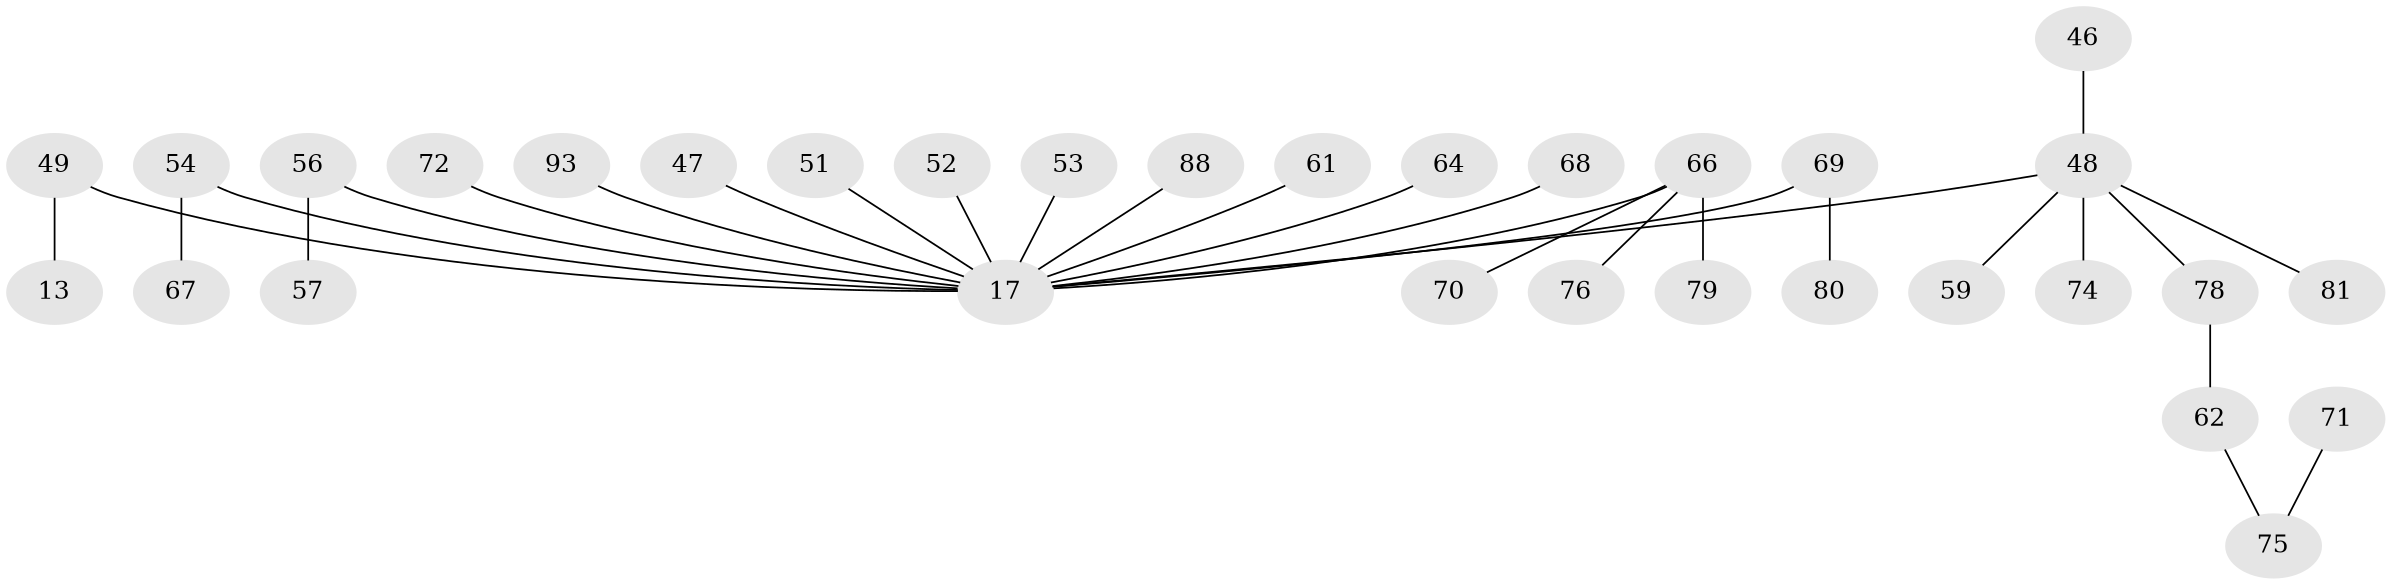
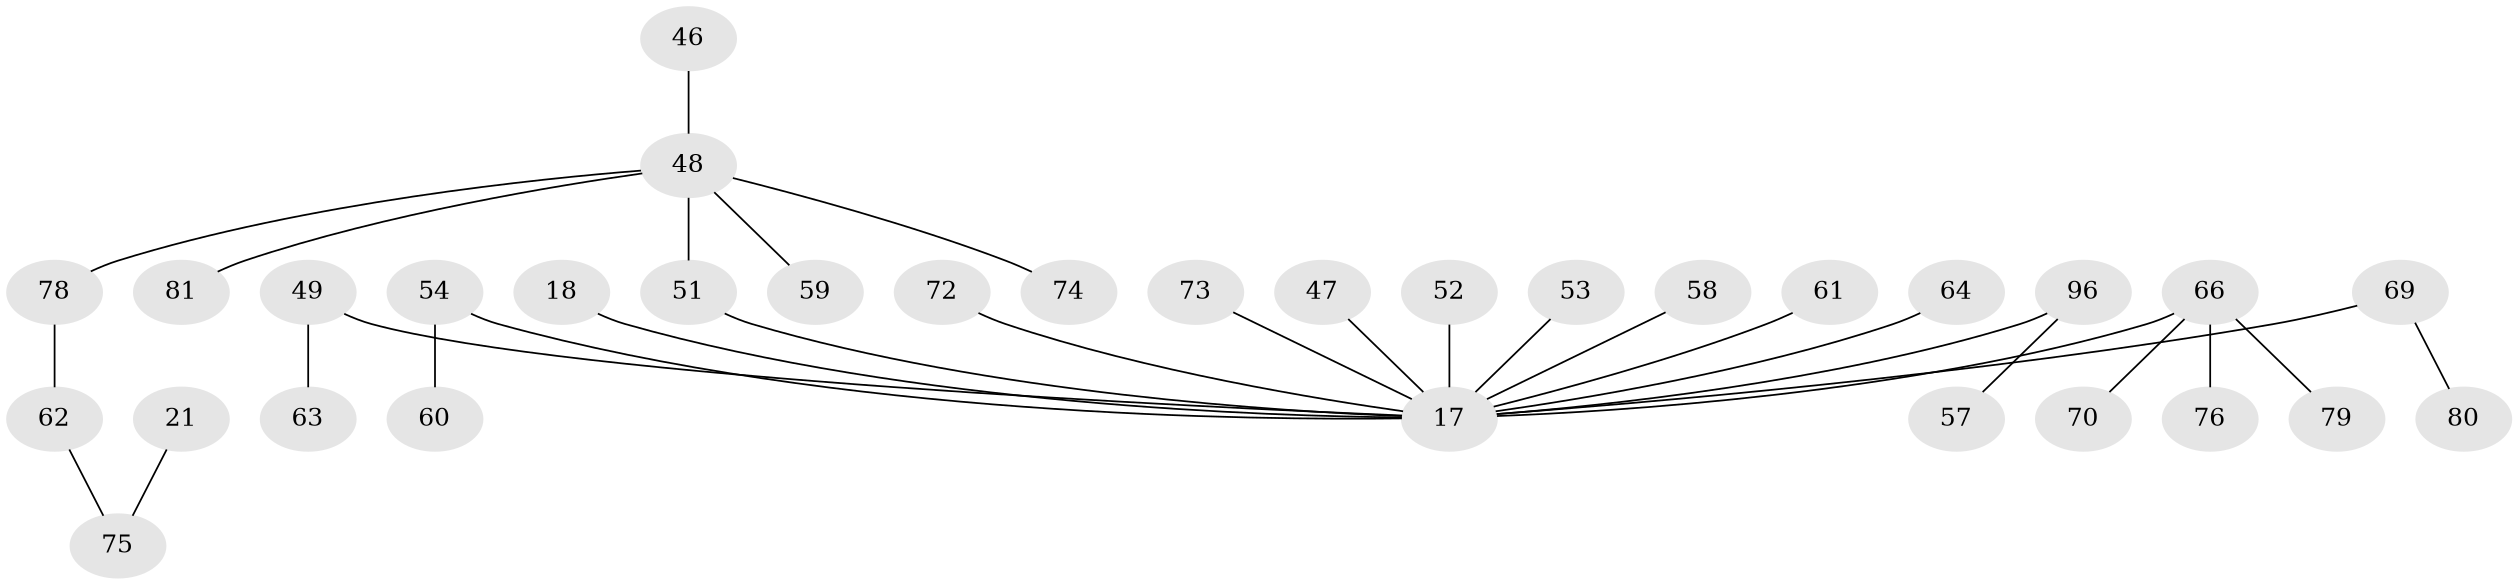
(308, 166) -> (2083, 292)
(562, 166) -> (1196, 292)
(1196, 166) -> (1703, 292)
(1576, 166) -> (562, 292)
(1743, 216) -> (689, 229)
(55, 292) -> (308, 419)
(181, 292) -> (435, 419)
(2337, 419) -> (181, 419)
